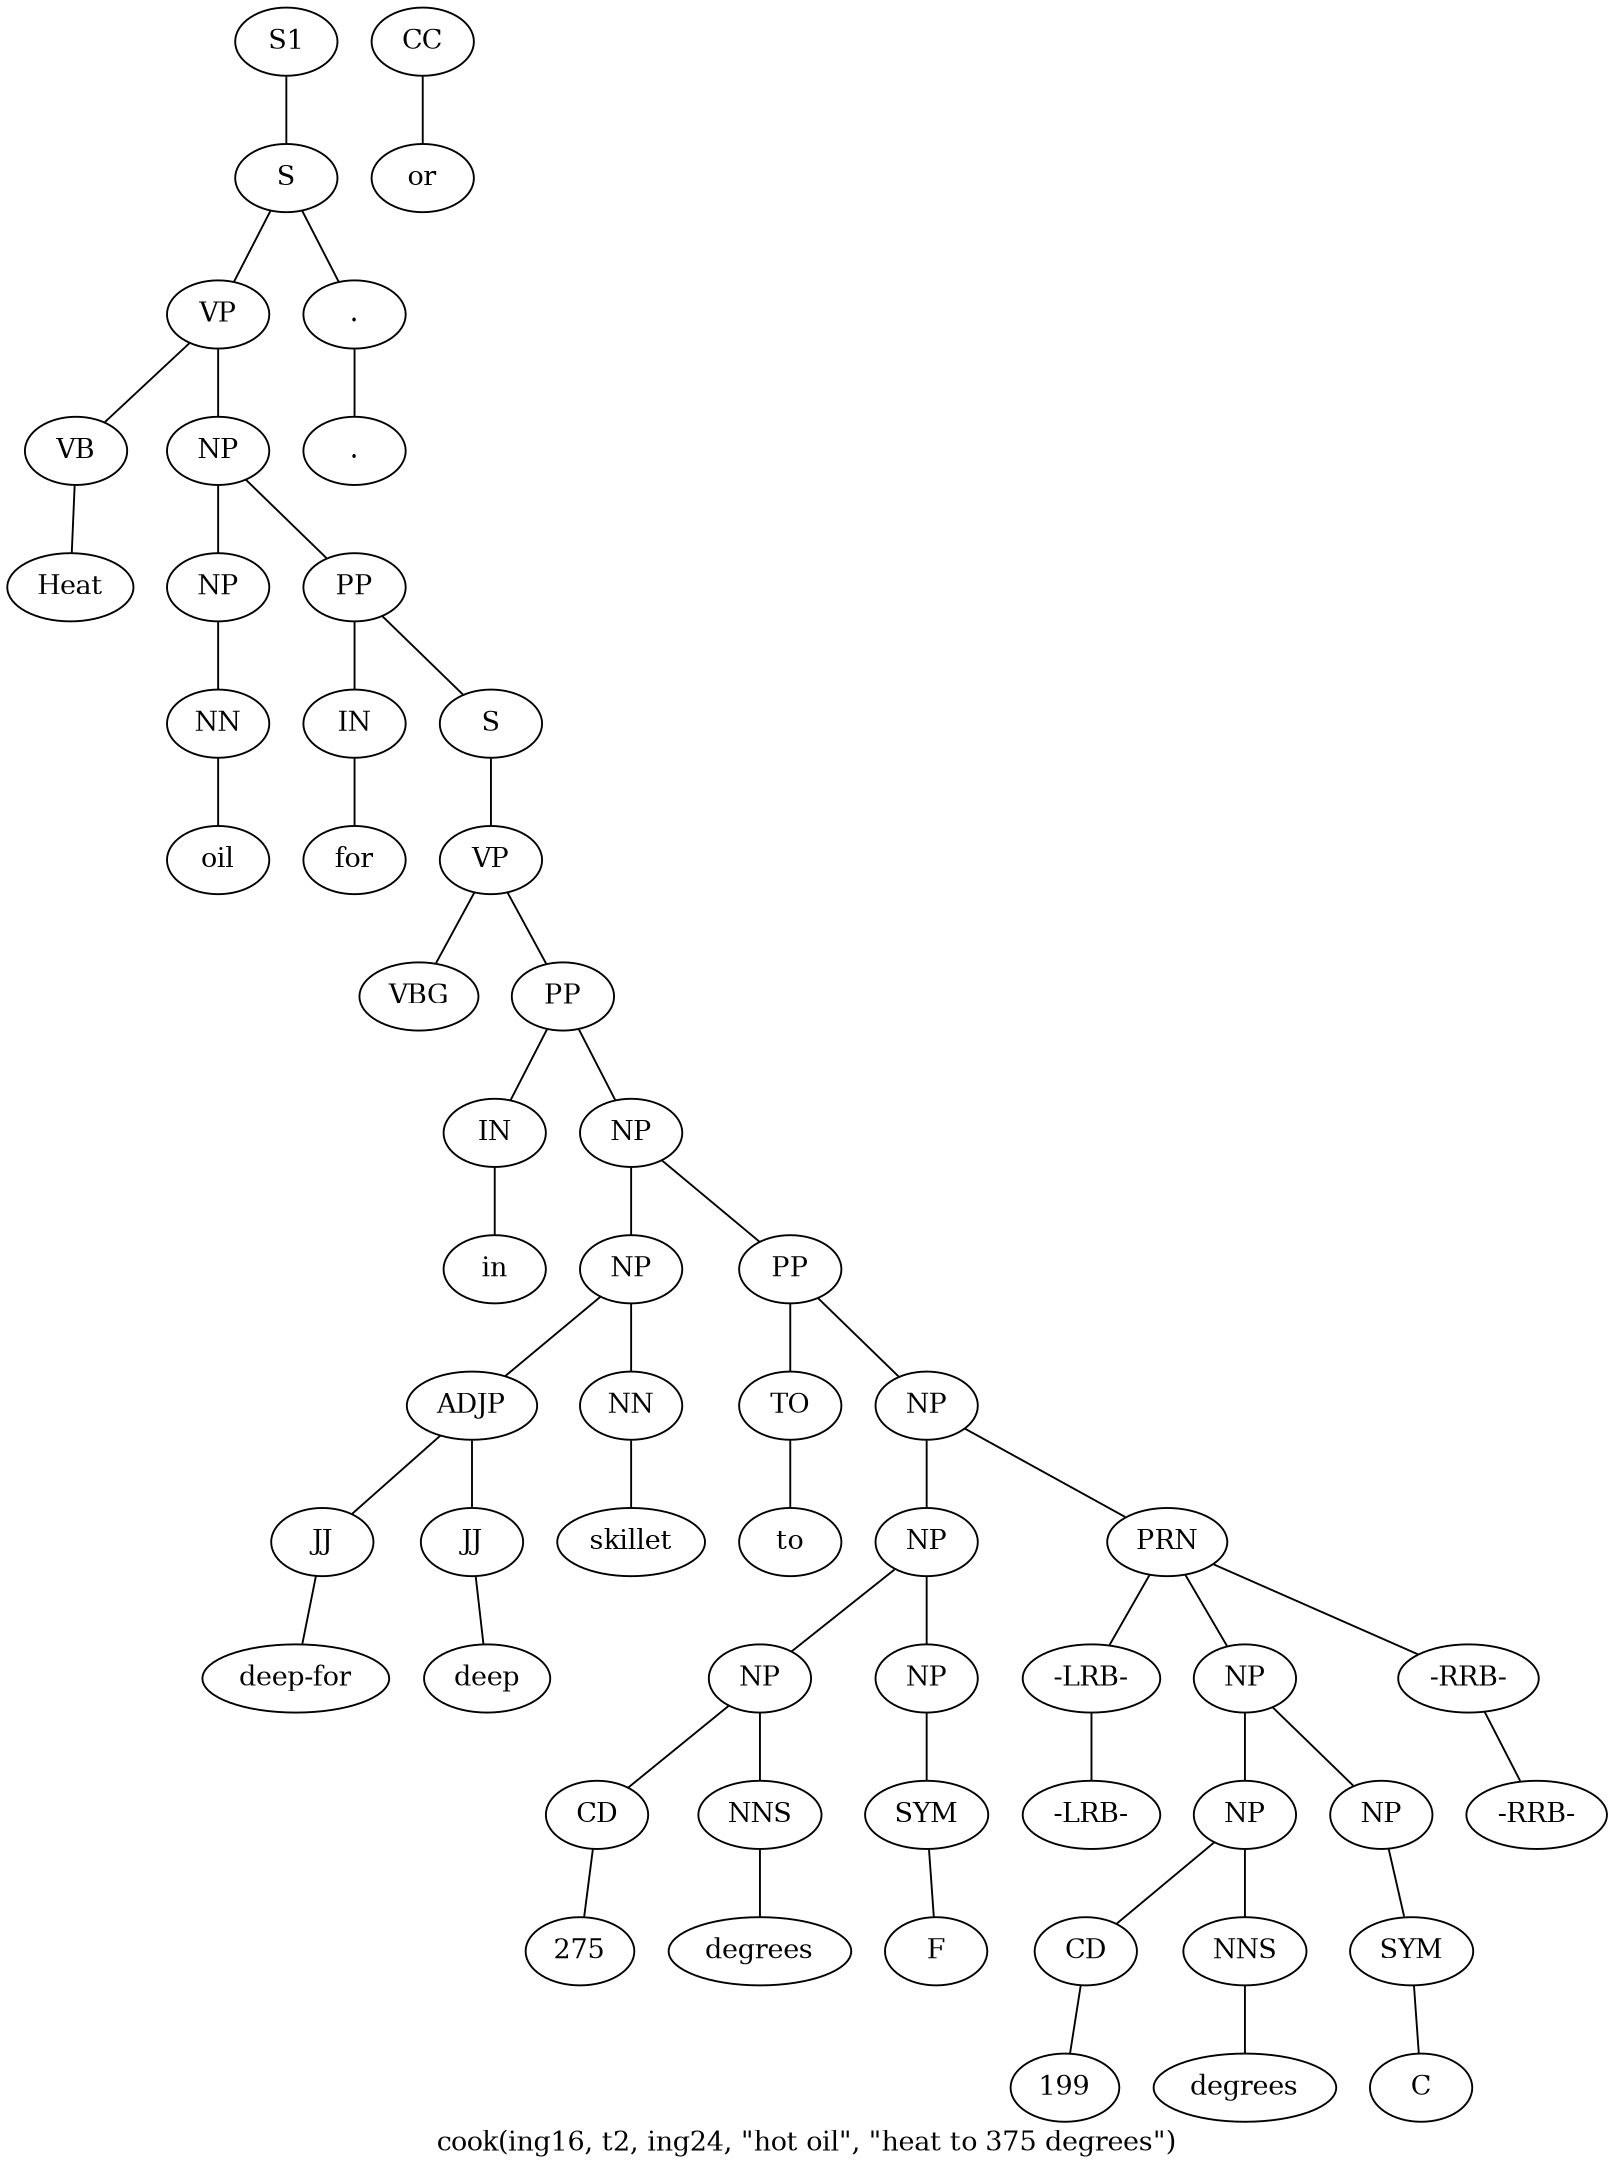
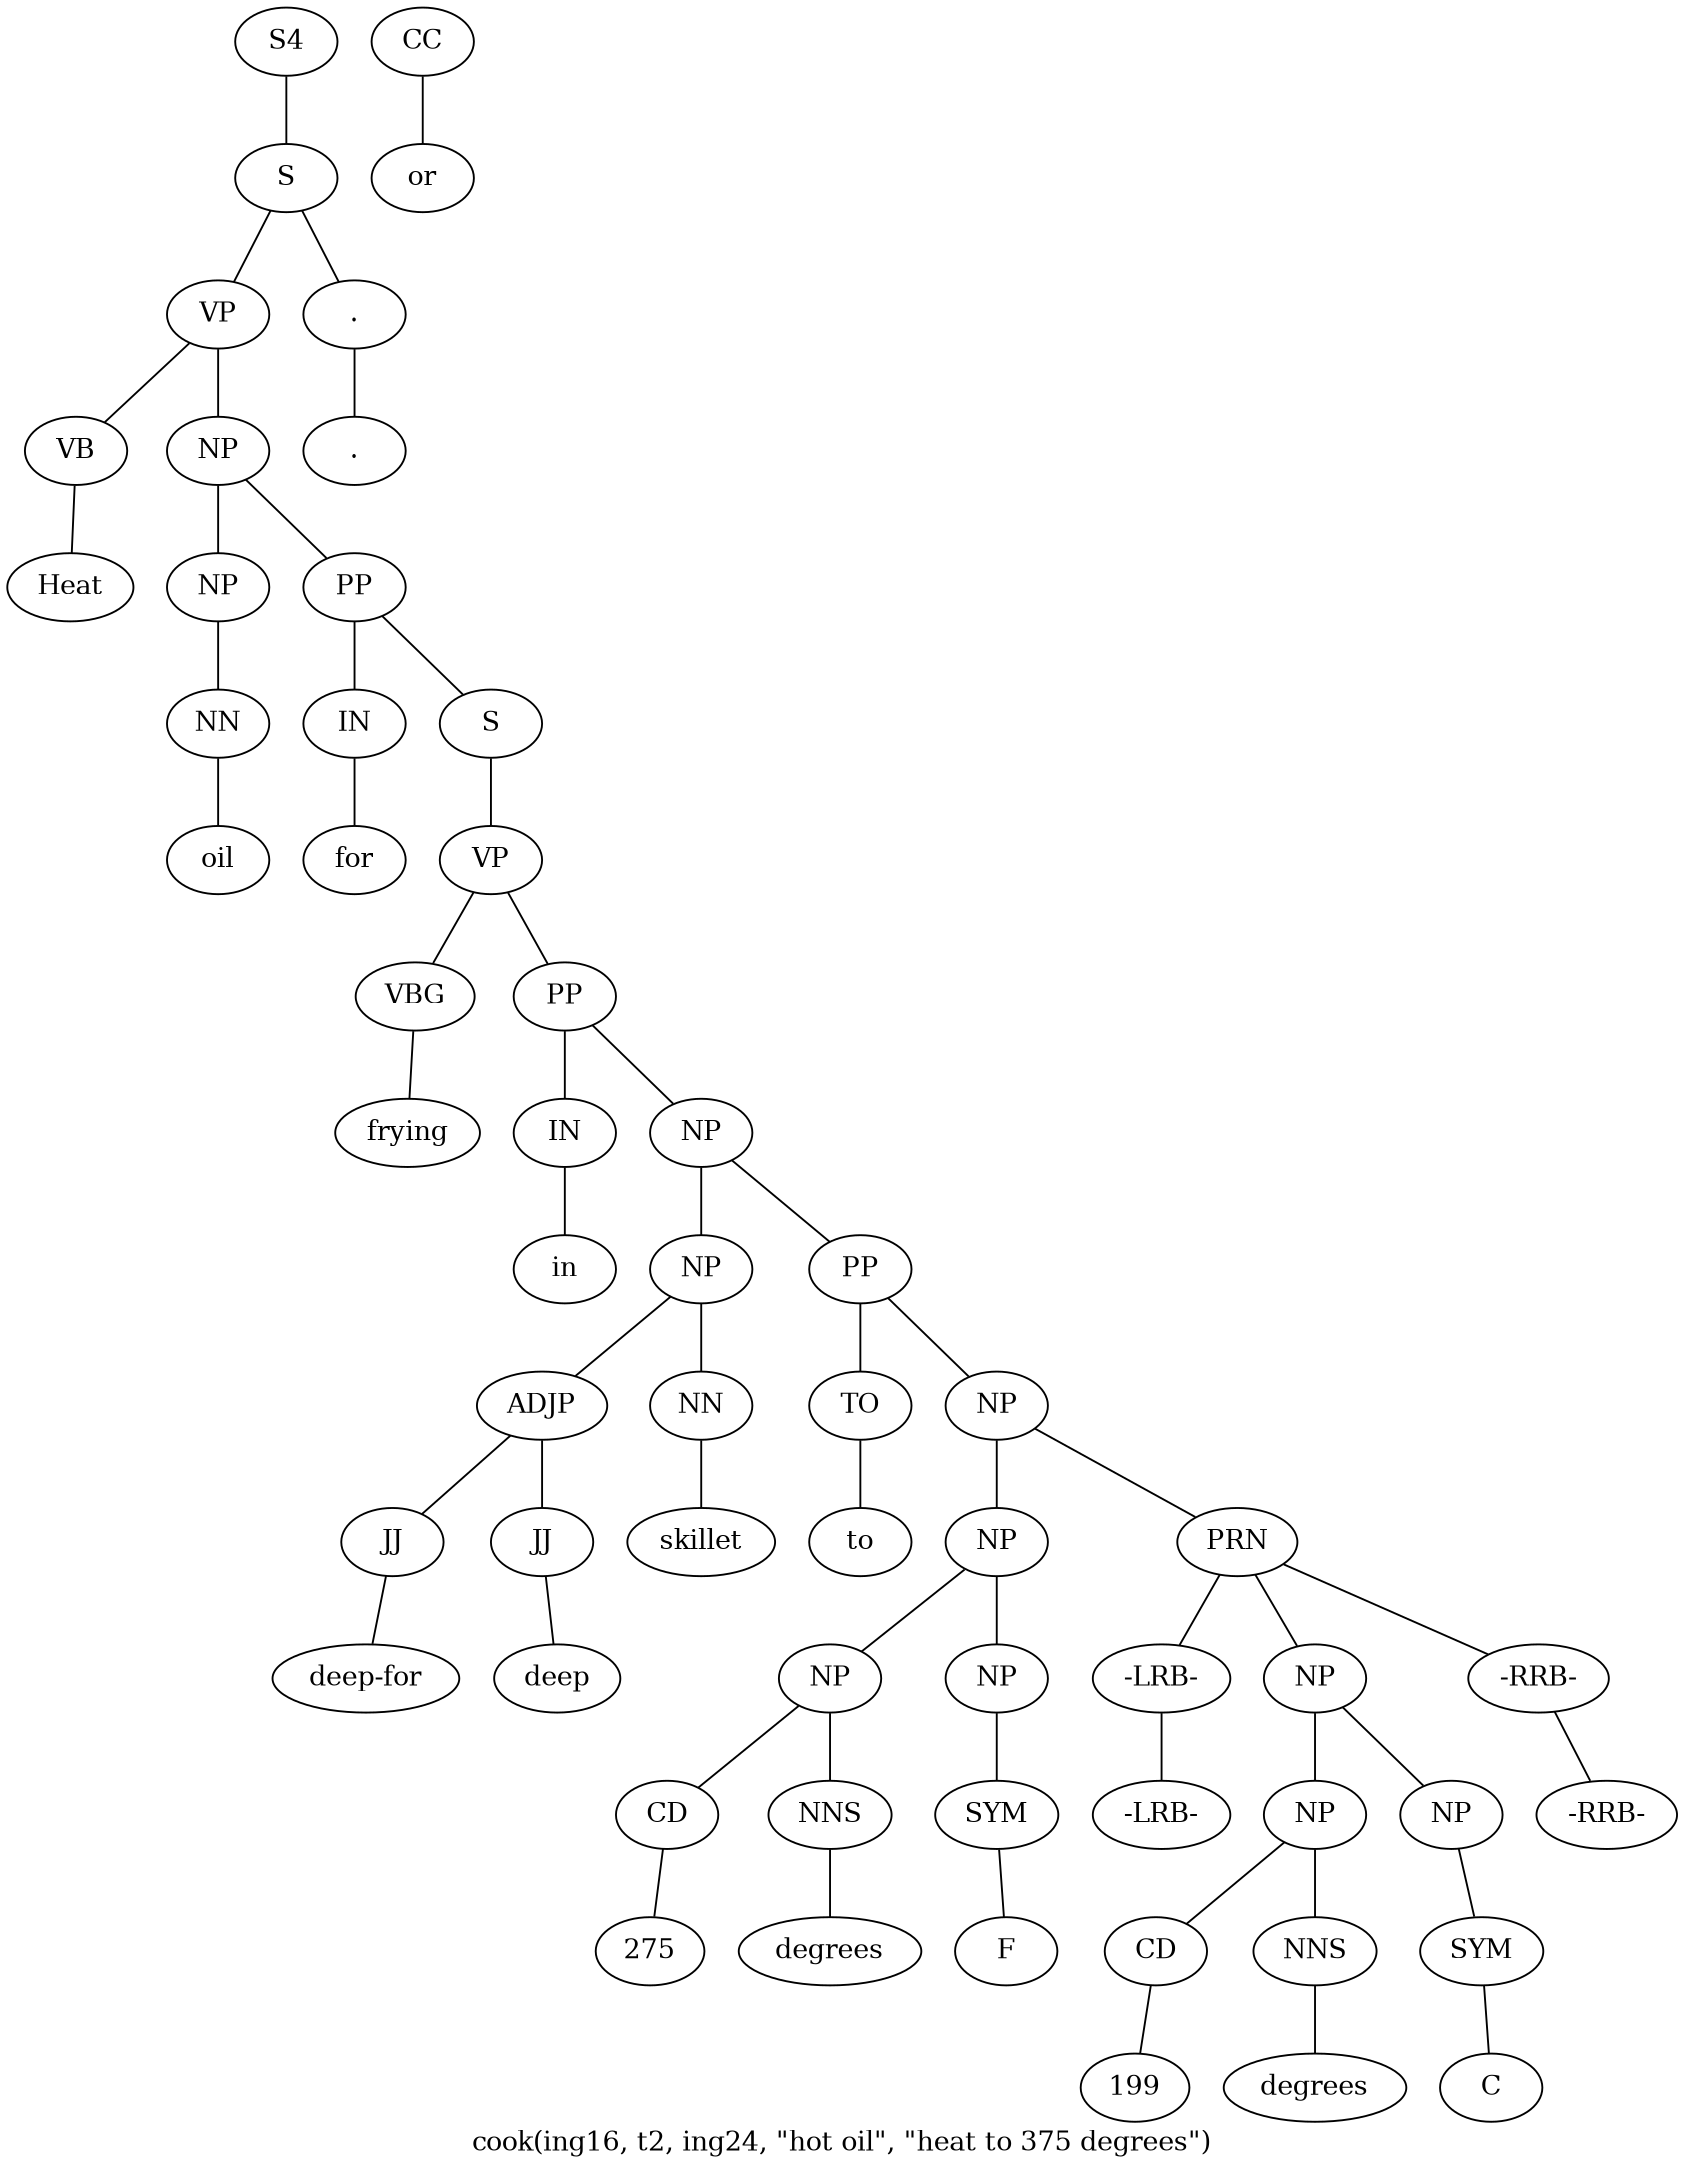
(286, 42) -> (286, 42)
none -> (408, 1133)
